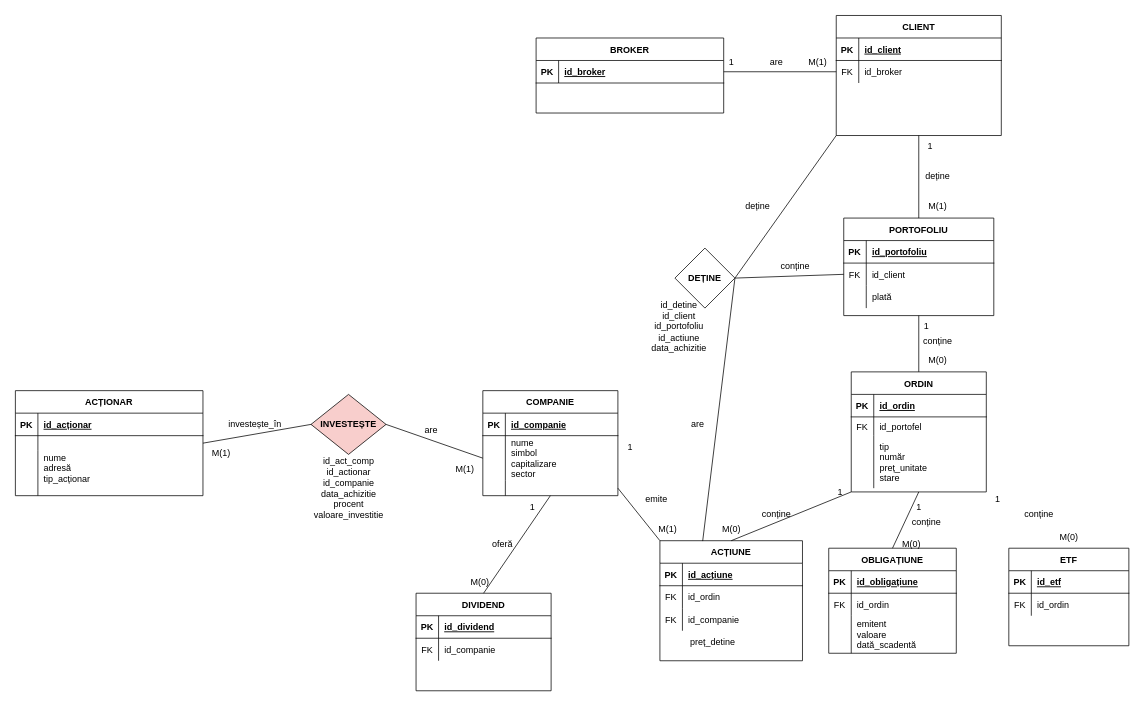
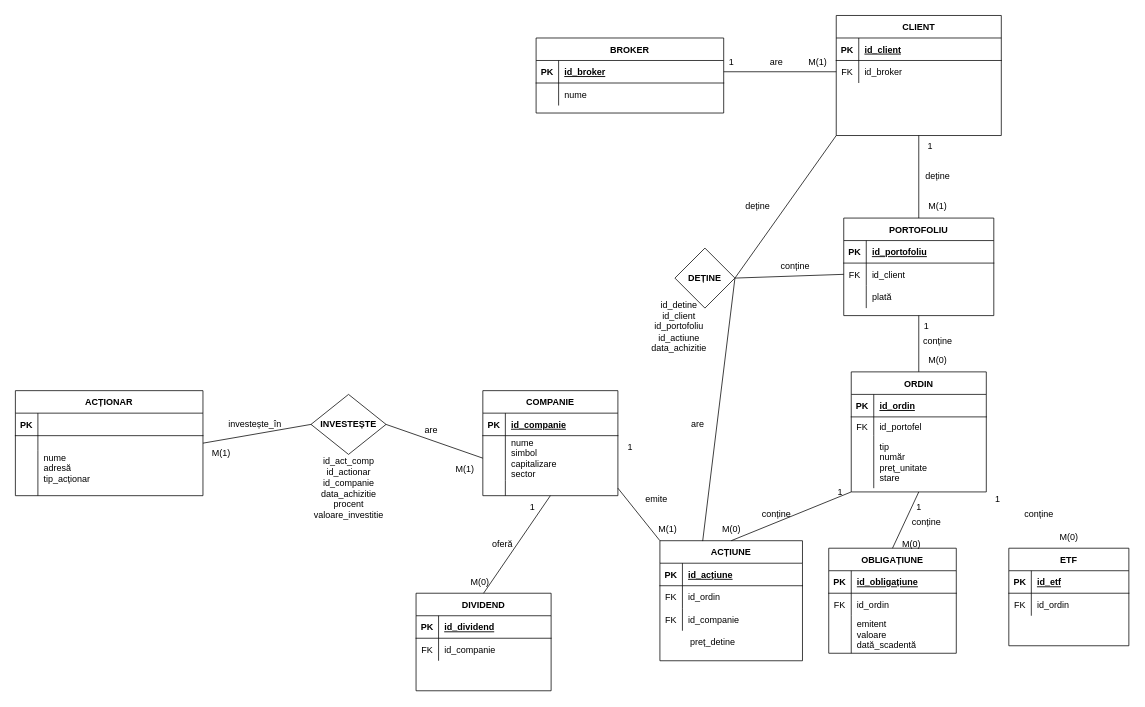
none -> (641, 94)
(120, 424) -> none
(348, 424) -> (348, 424)
